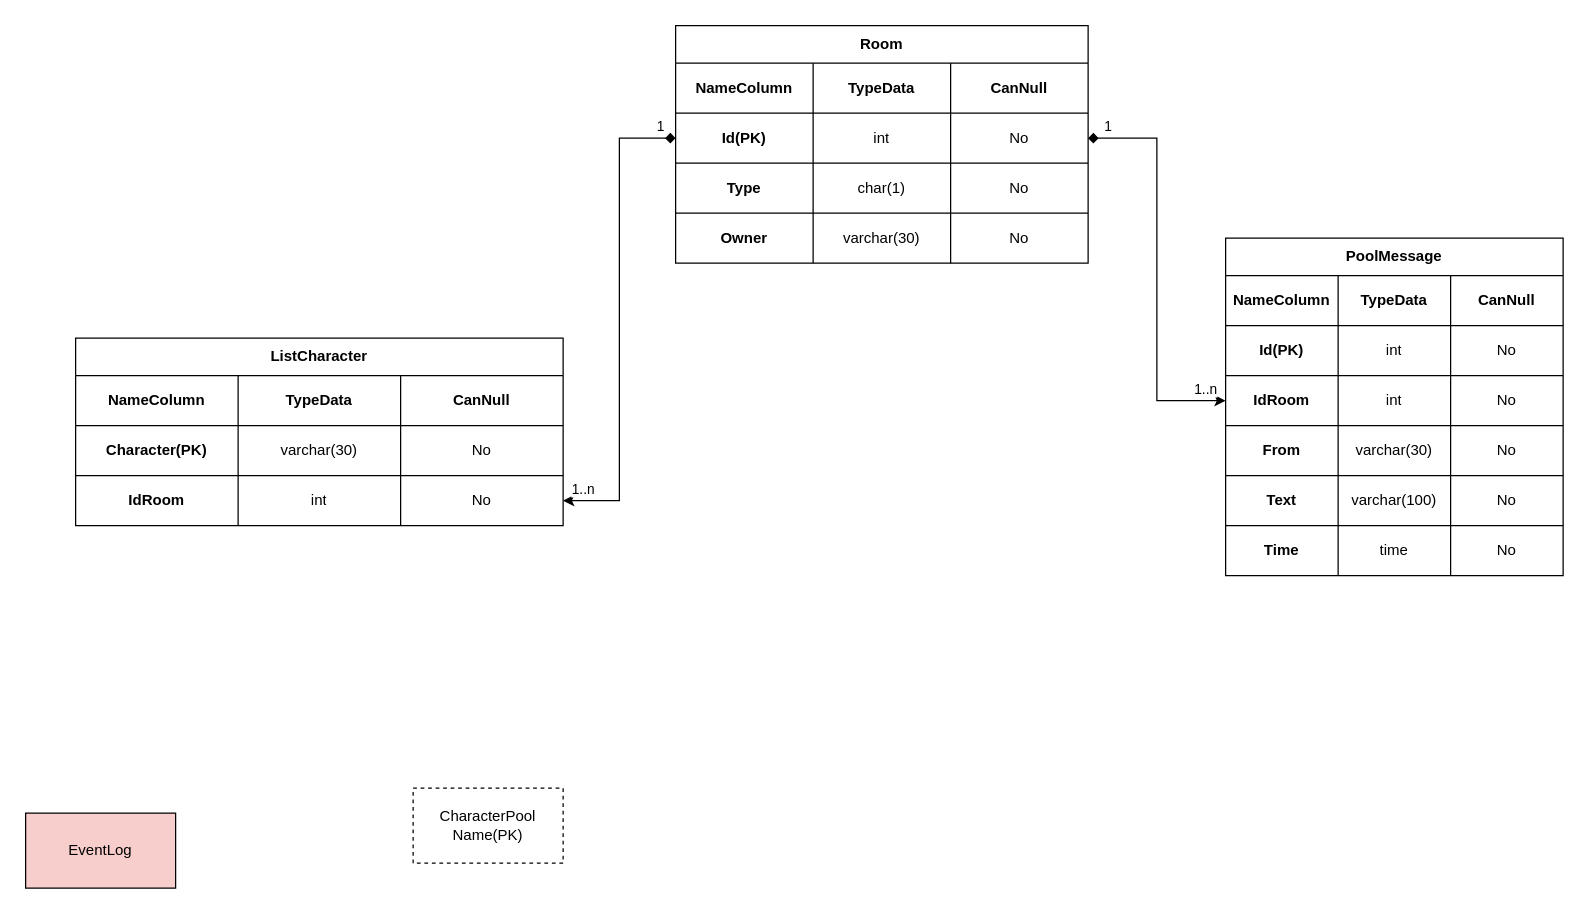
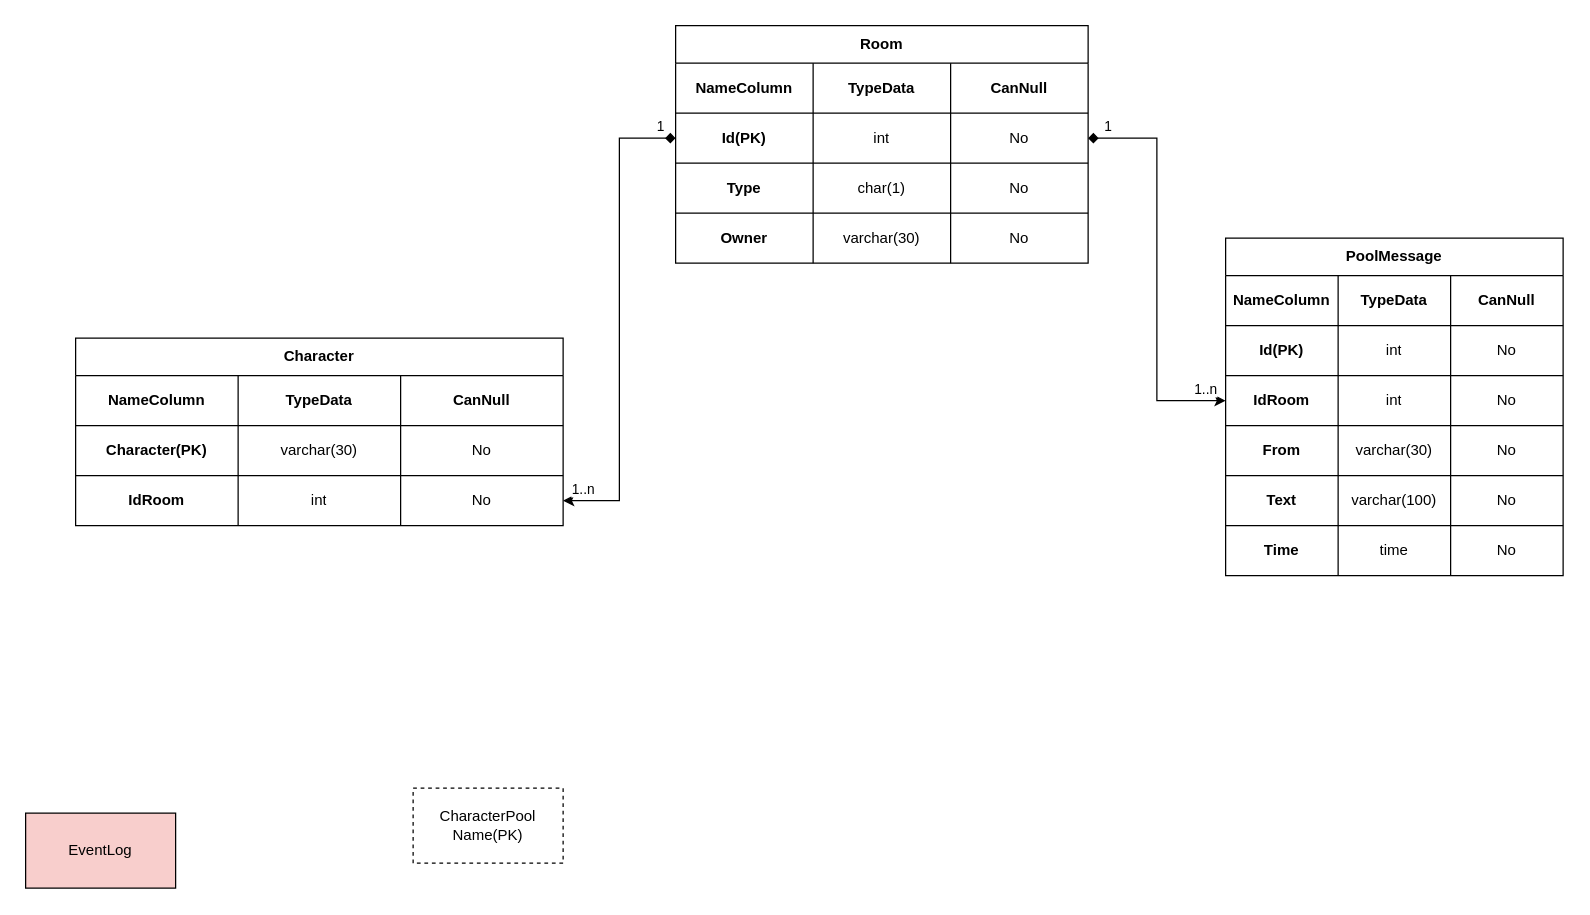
(319, 357) -> (319, 357)
